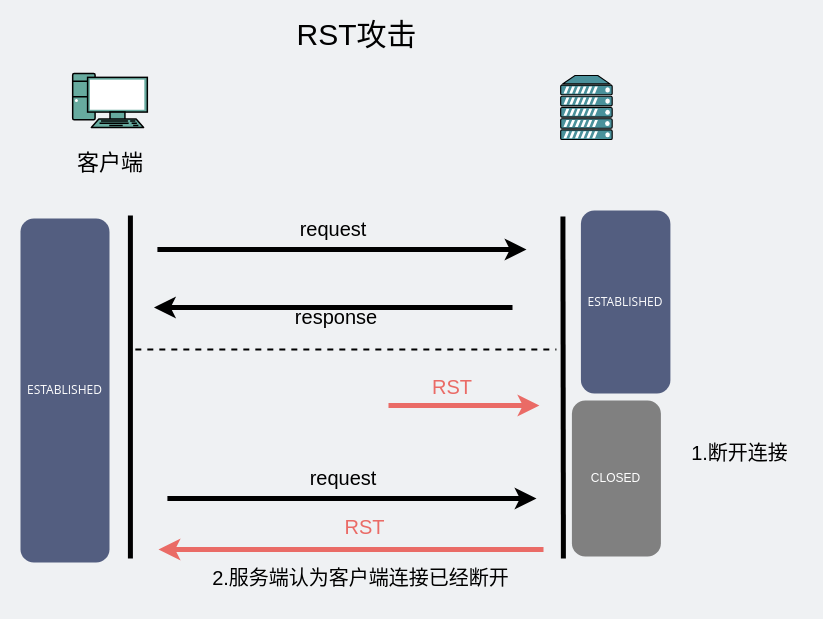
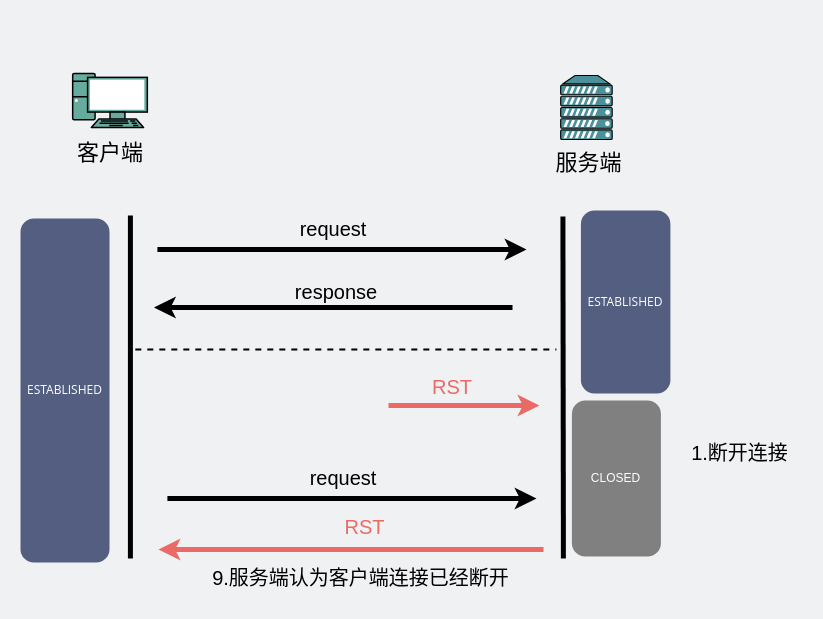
(357, 35) -> none
(110, 164) -> (110, 154)
none -> (589, 164)
(337, 317) -> (337, 292)
(361, 578) -> (361, 578)
